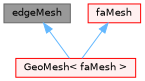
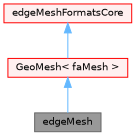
(114, 13) -> (68, 13)
(59, 45) -> (68, 100)
